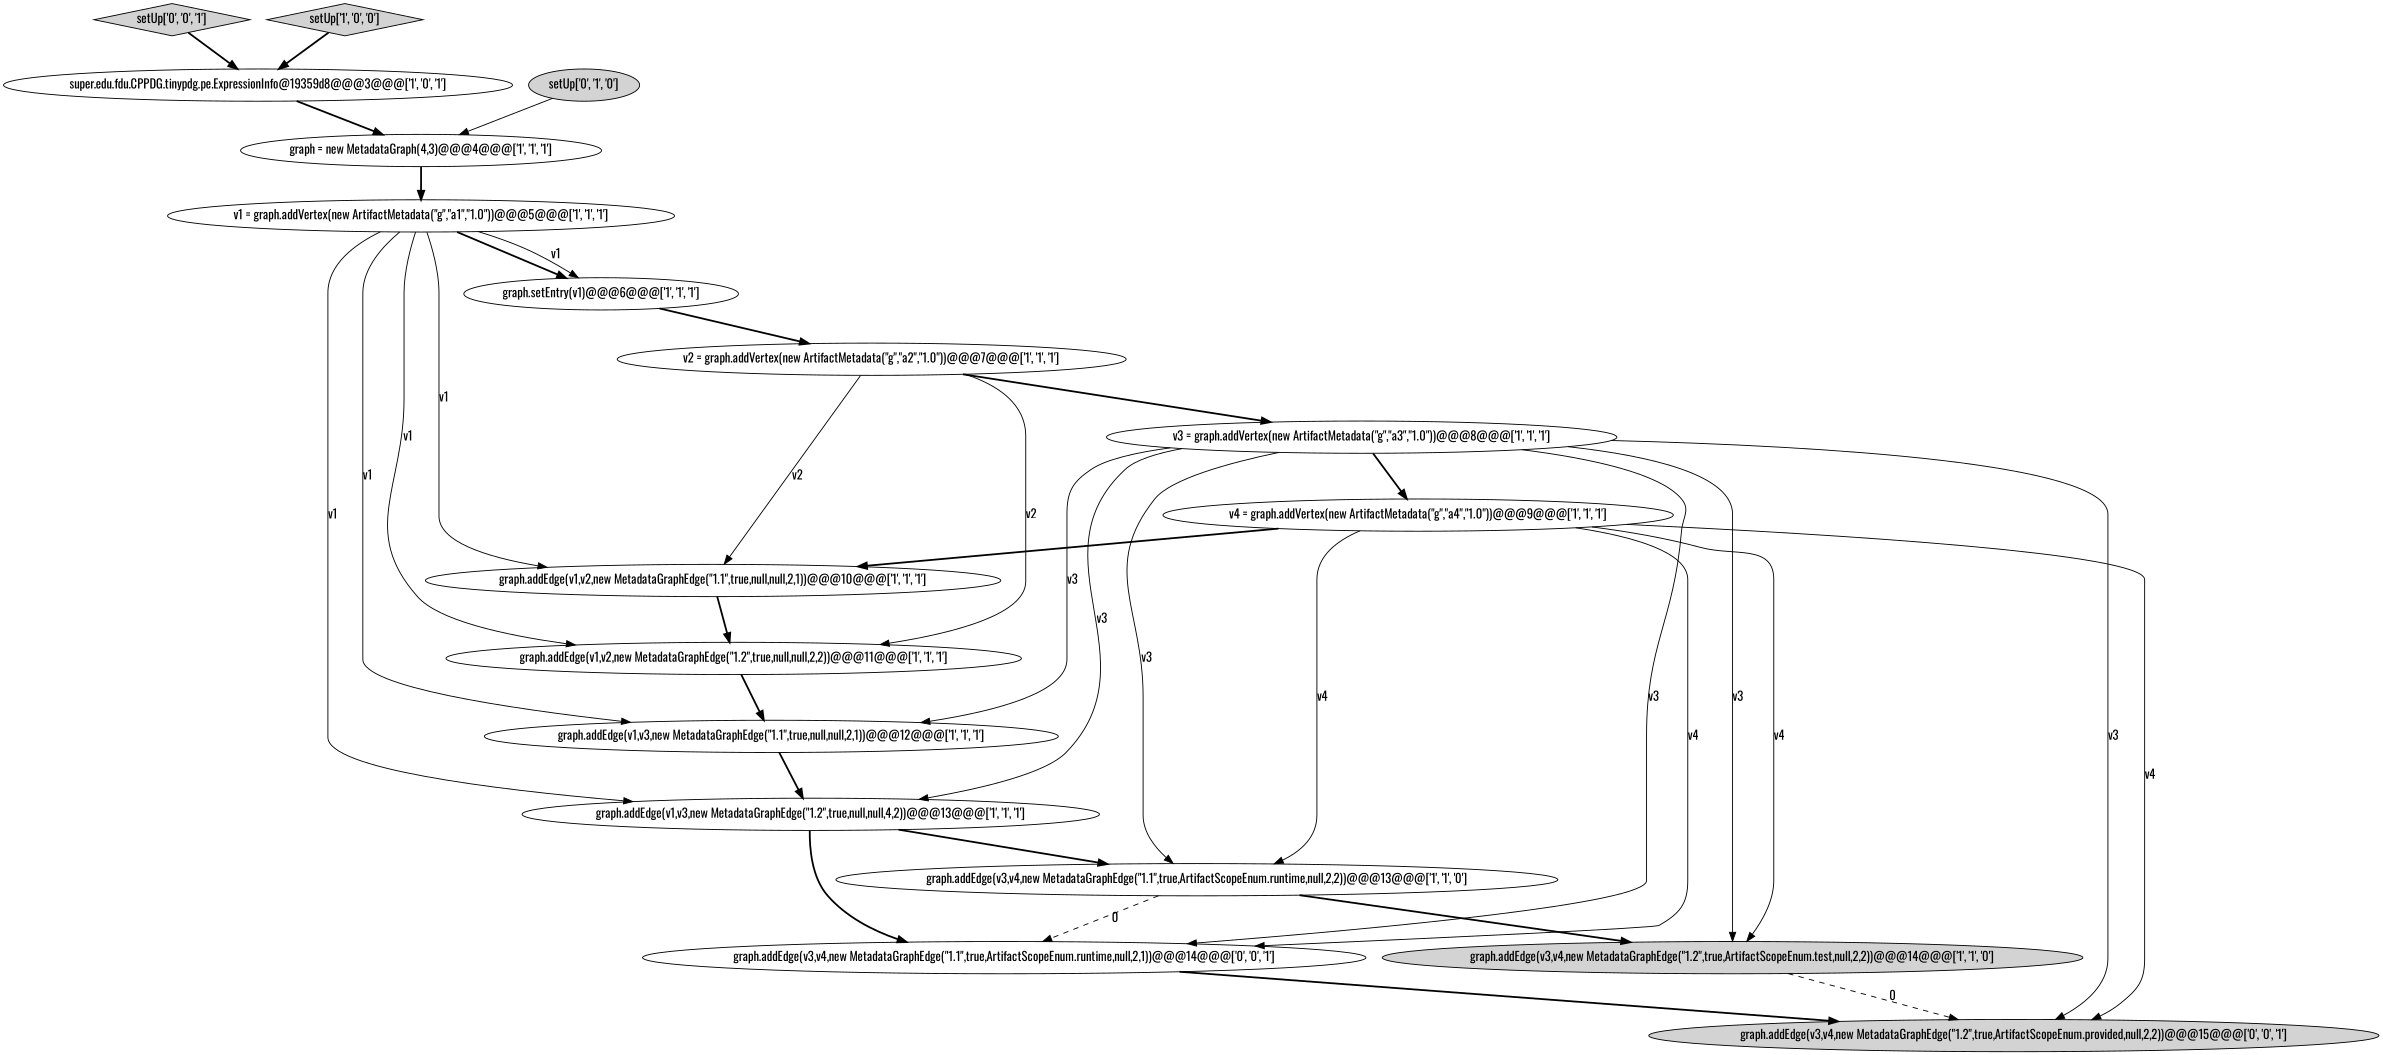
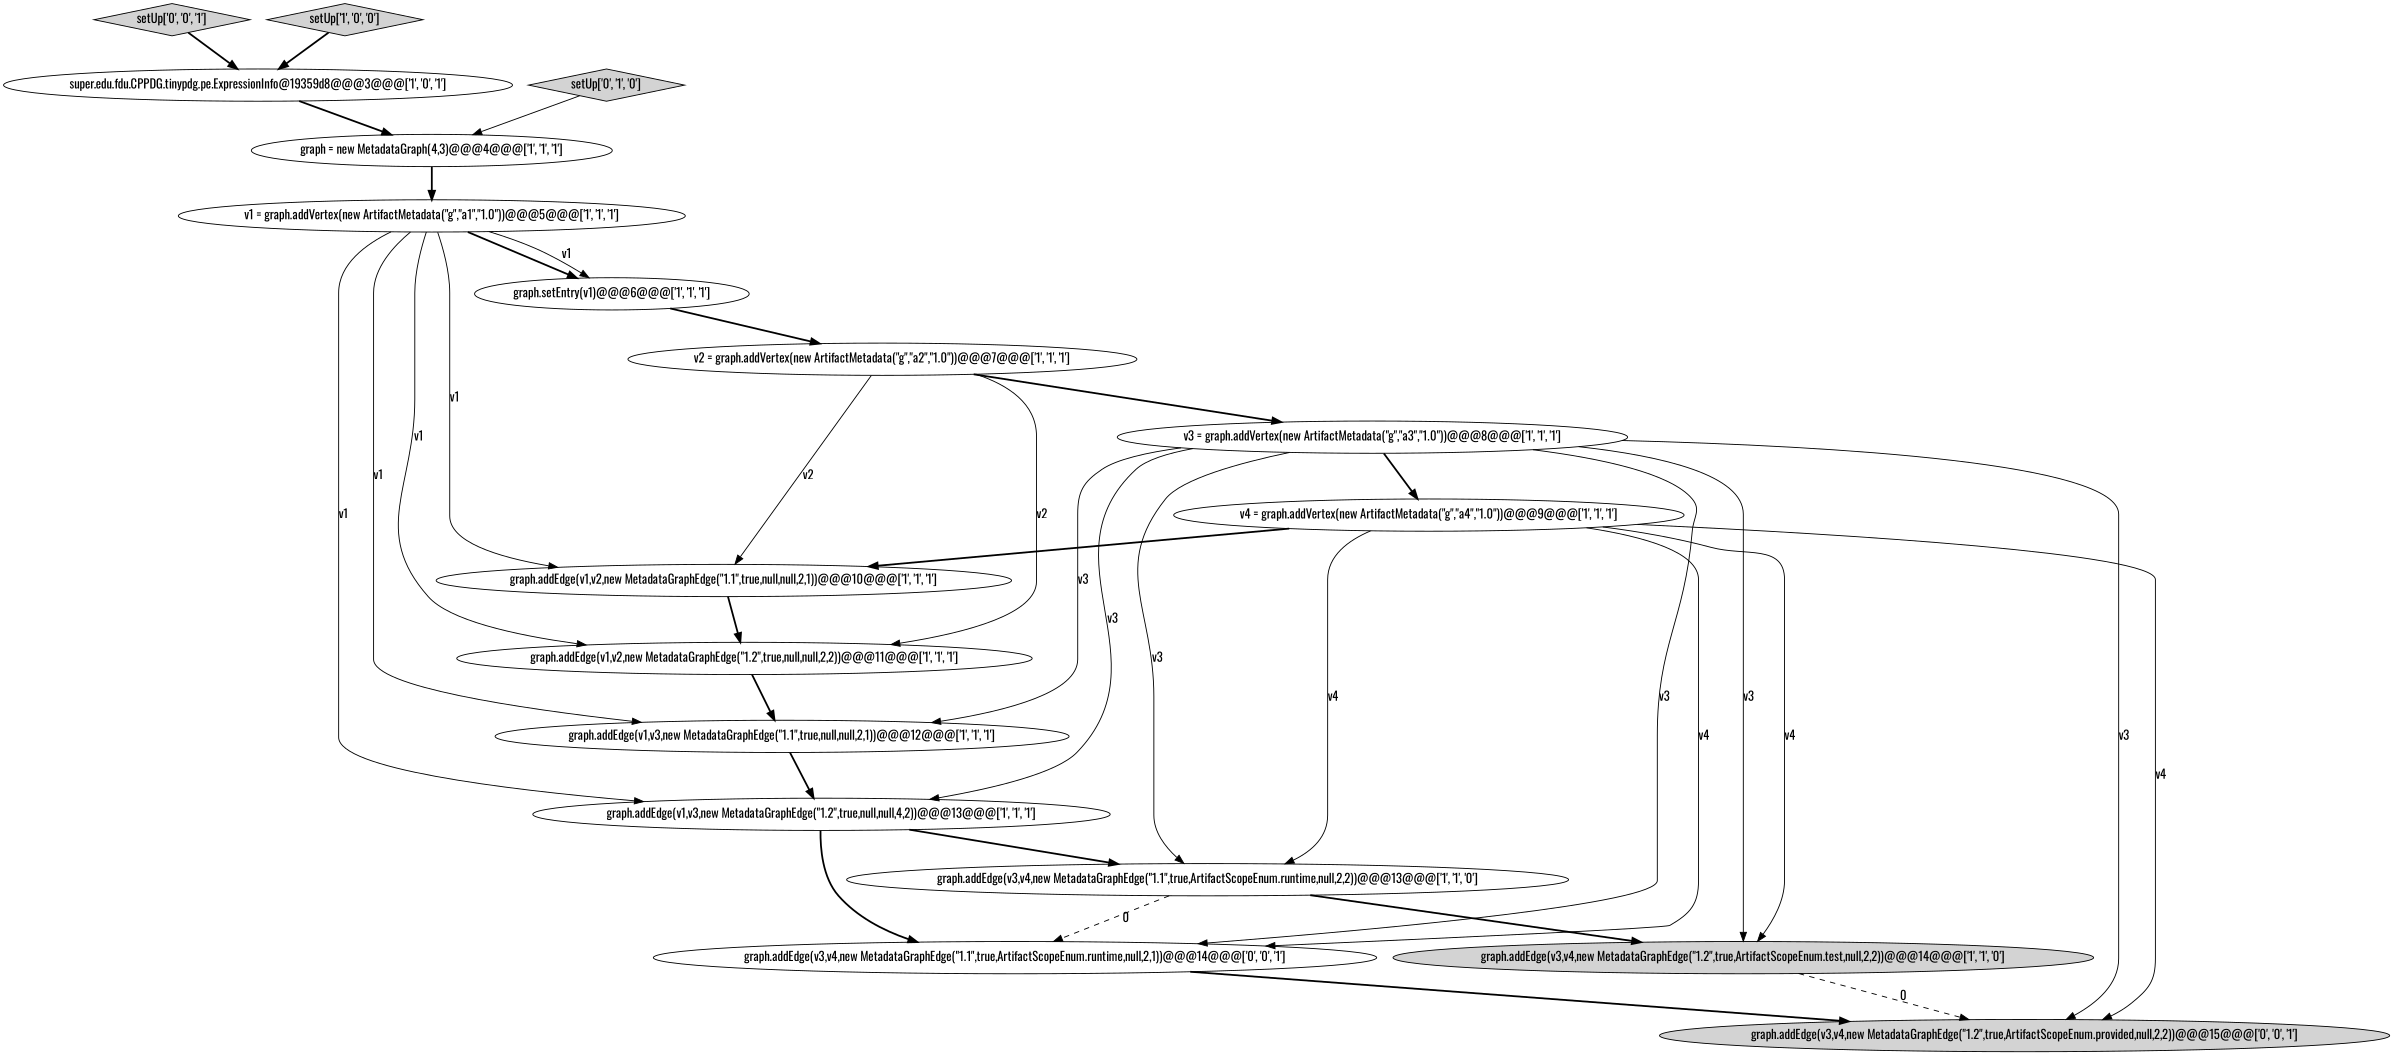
(584, 85) -> (606, 85)
